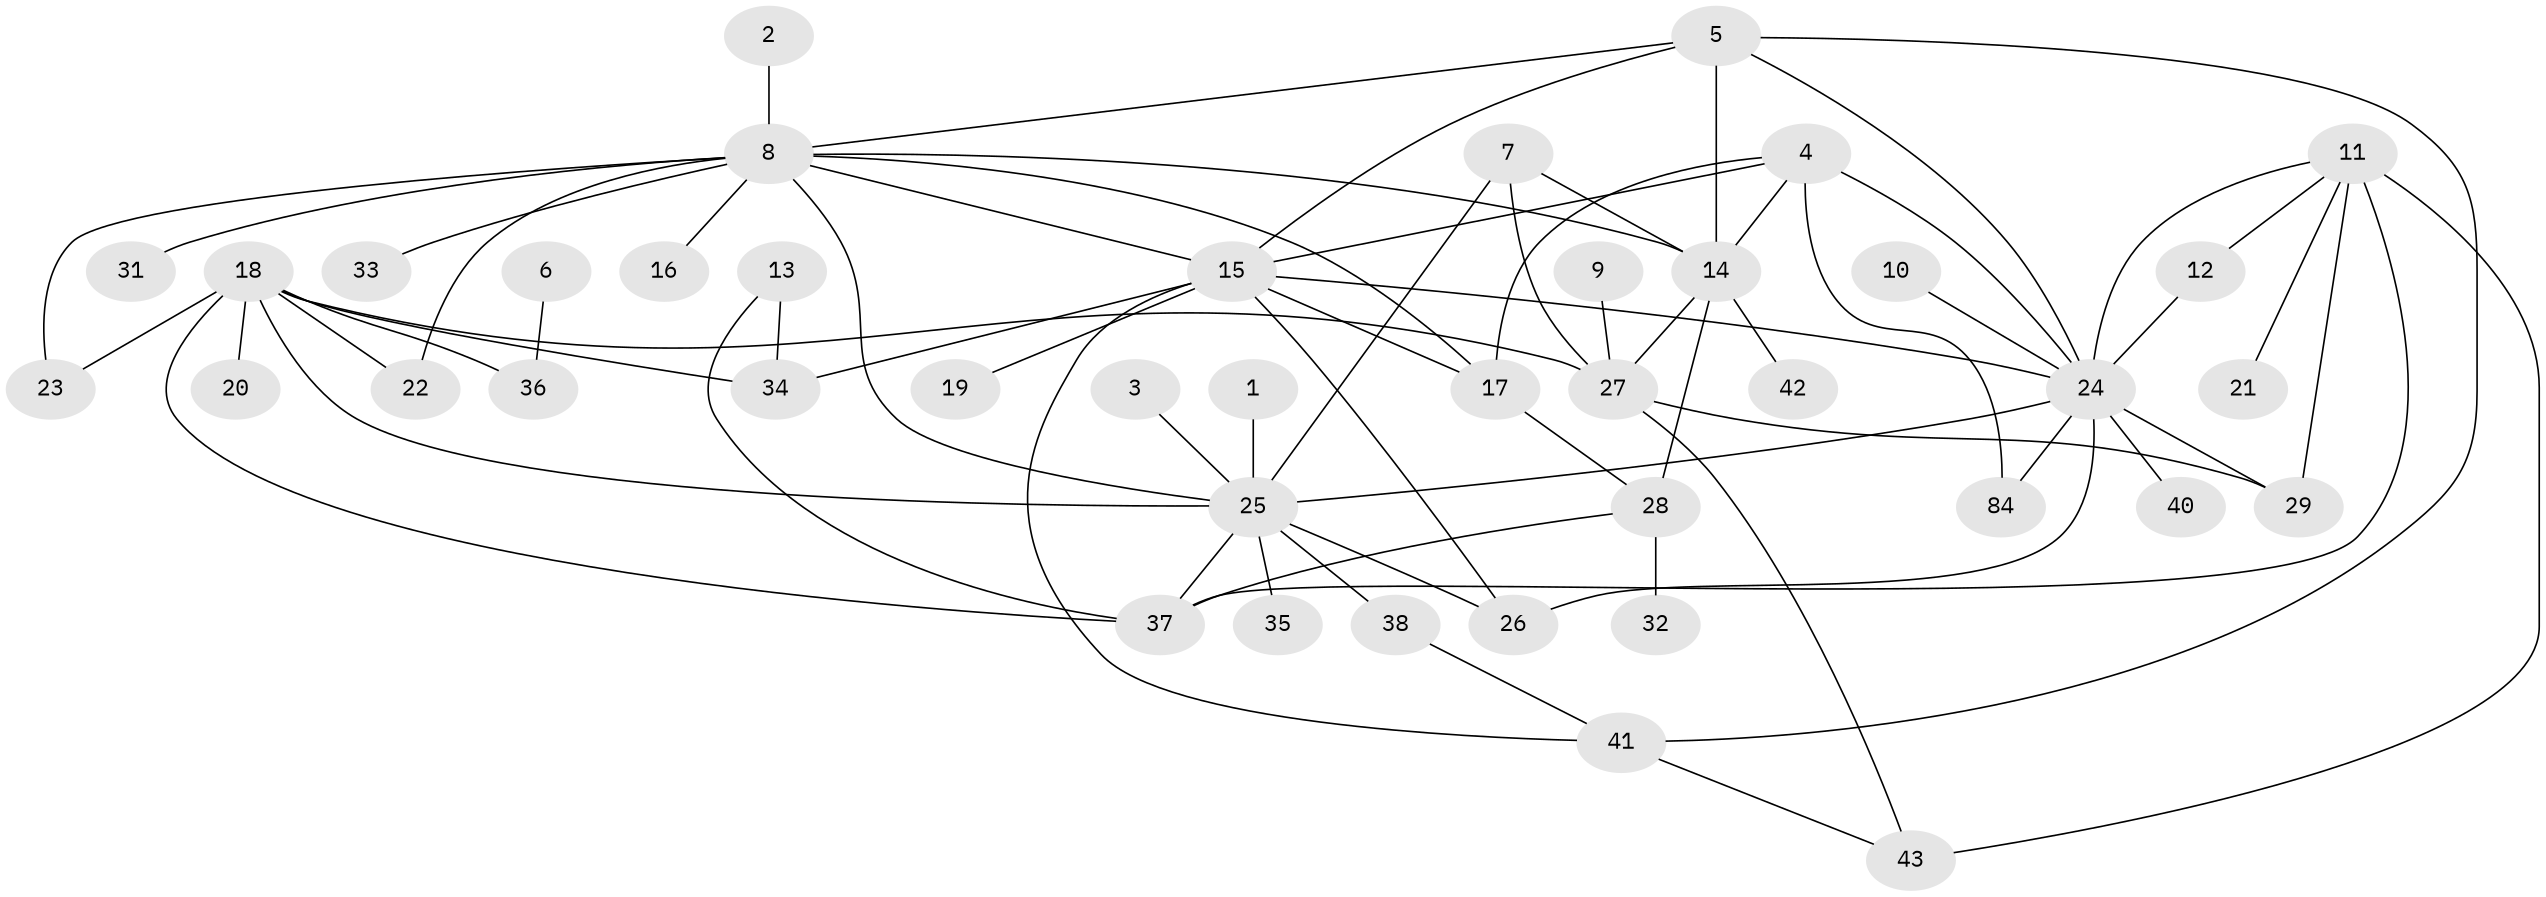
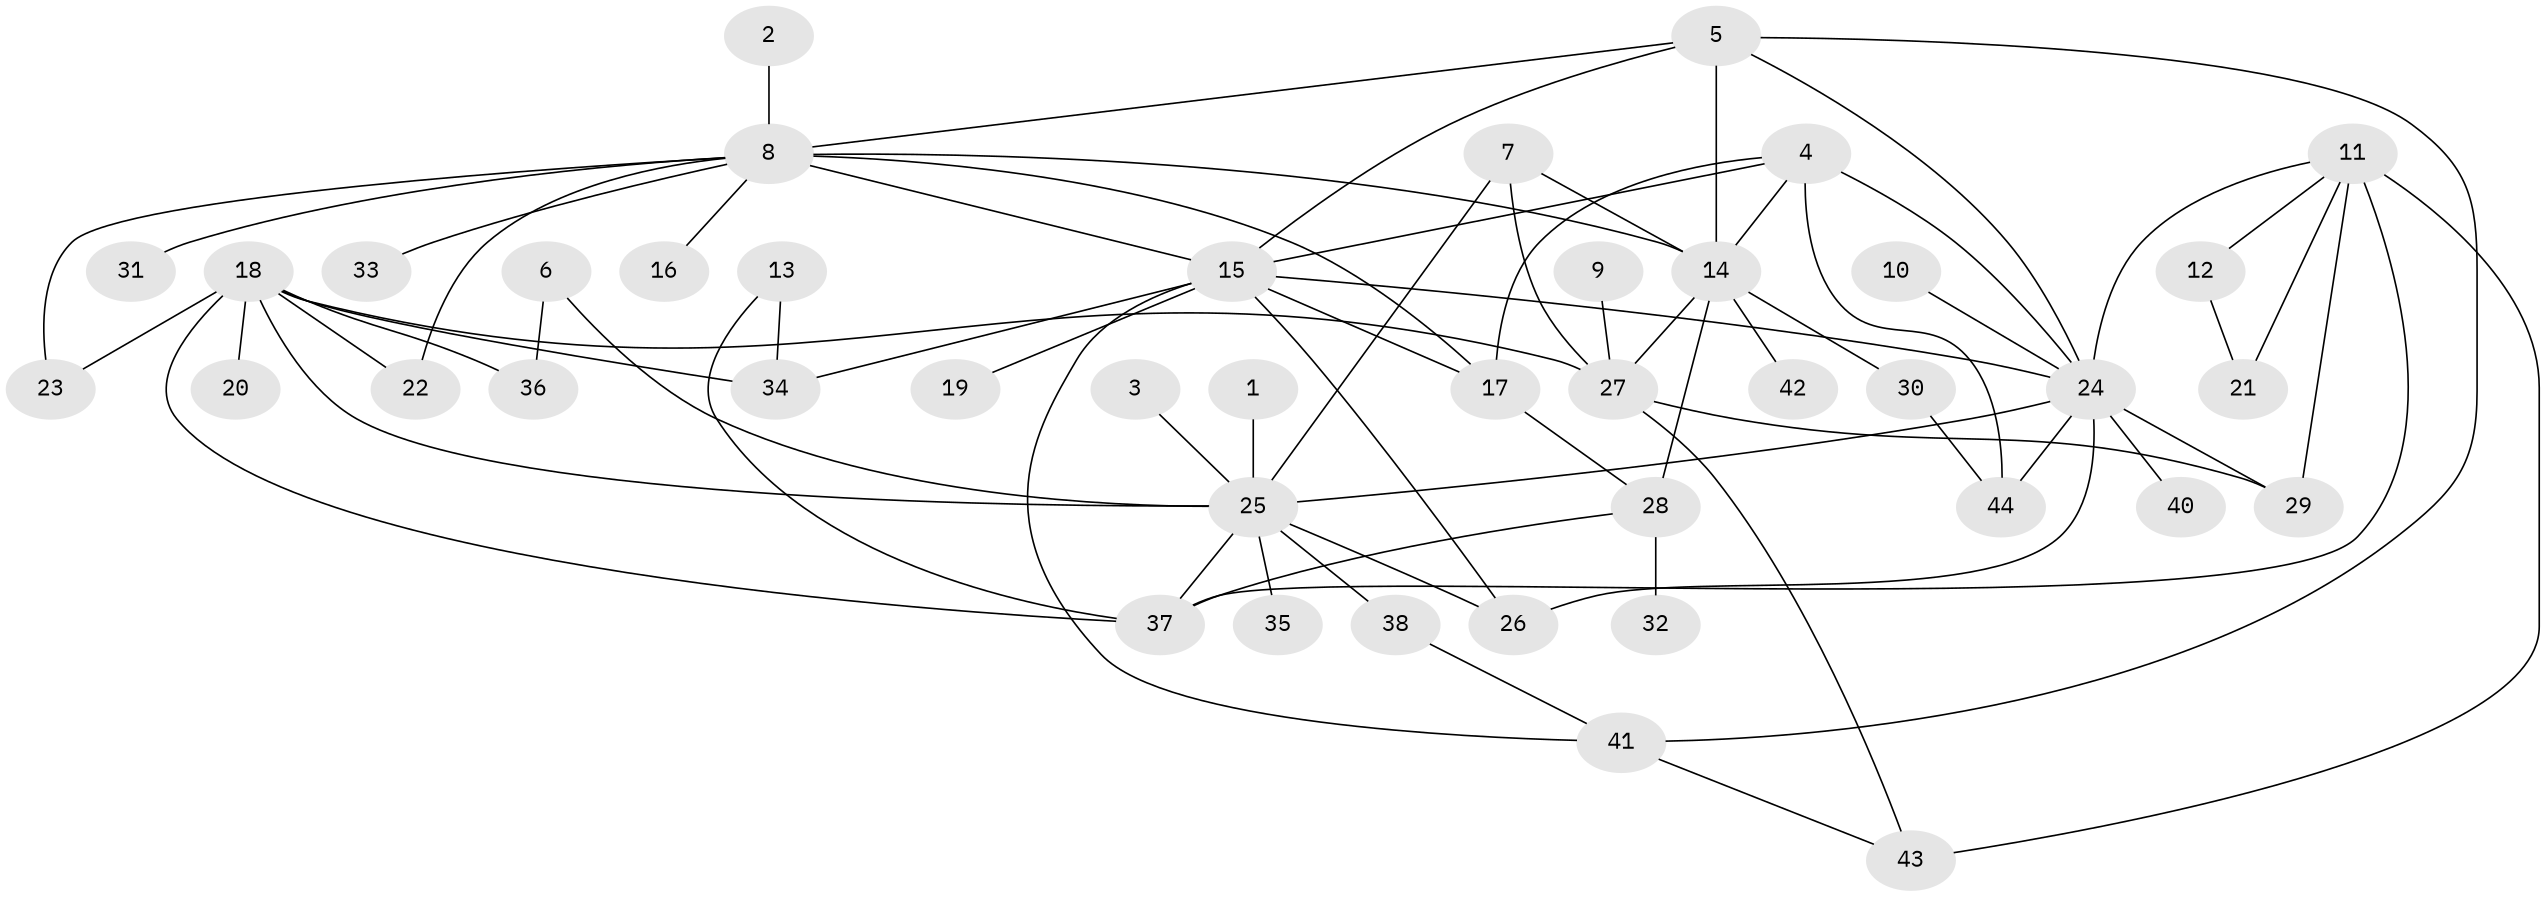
(2146, 331) -> (2222, 330)
none -> (1911, 389)
(921, 435) -> (863, 468)
(2001, 507) -> (2001, 507)
